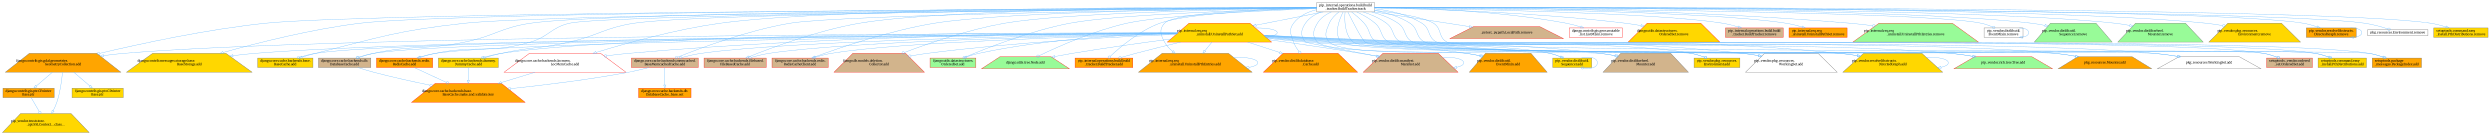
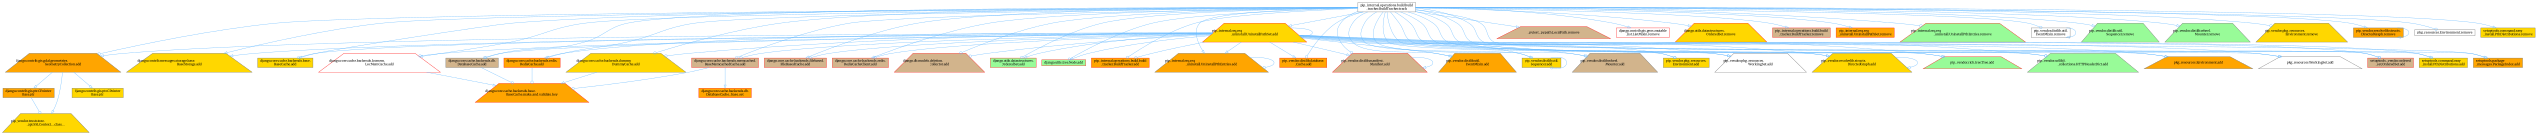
(468, 63) -> (626, 63)
(1025, 63) -> (1064, 63)
(1310, 63) -> (1303, 63)
none -> (2083, 63)
(2105, 63) -> (2198, 63)
